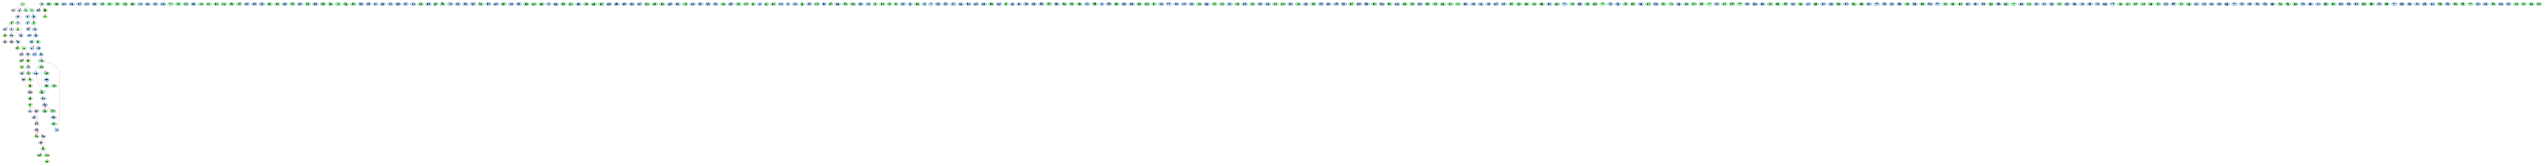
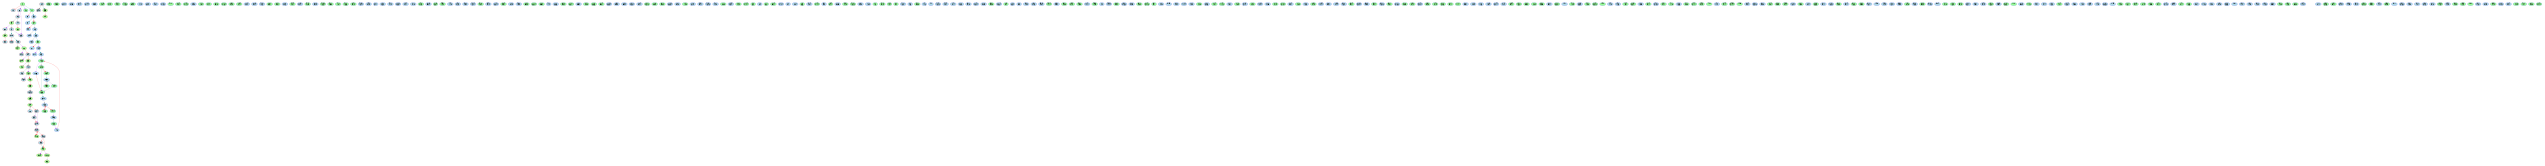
(2311, 4) -> none
